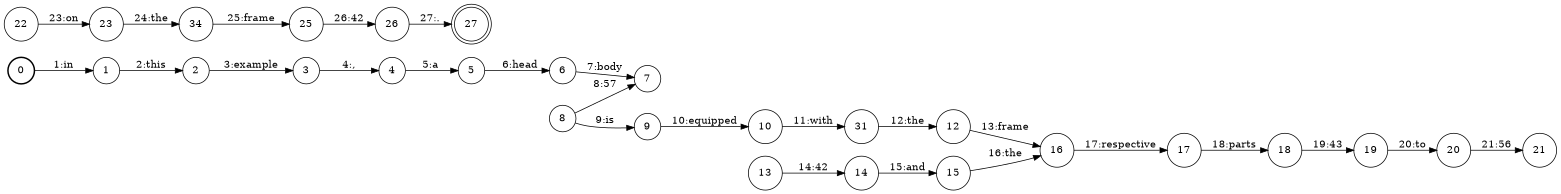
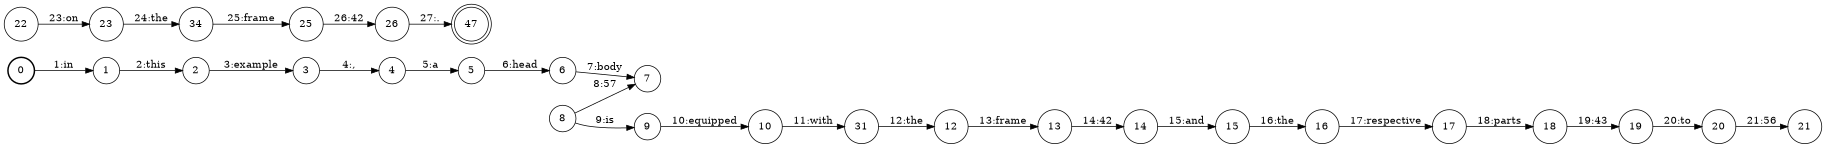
(471, 24) -> (471, 24)
(1001, 138) -> (999, 127)
